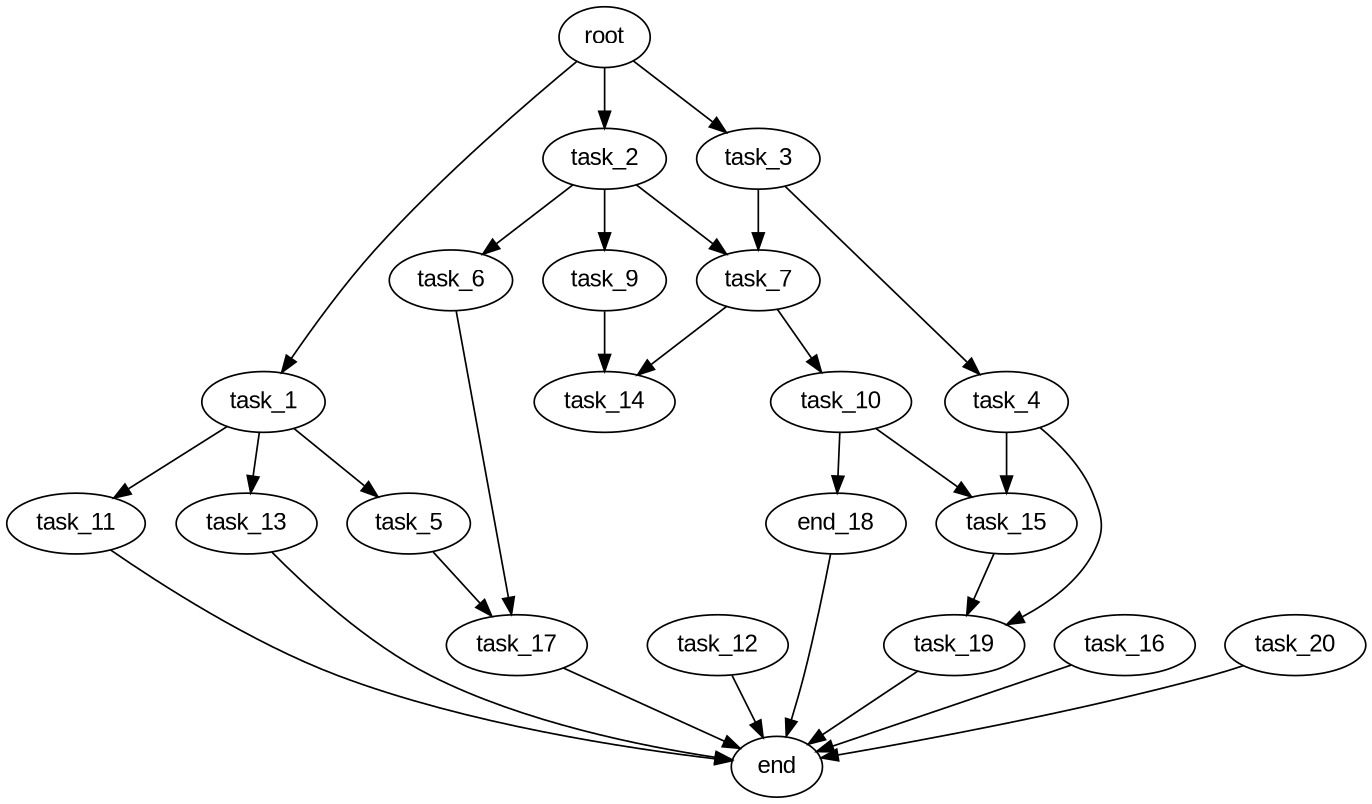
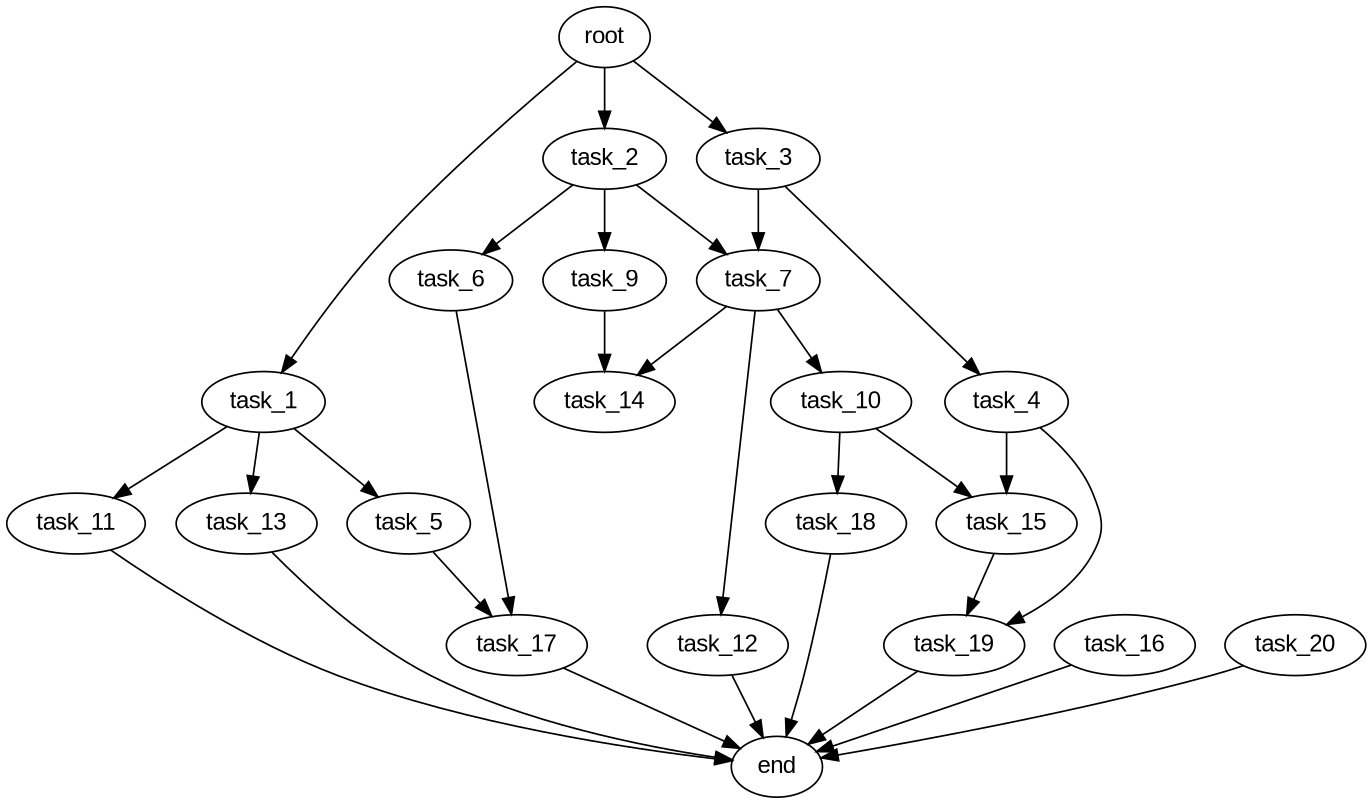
none -> (739, 454)
(836, 524) -> (836, 524)
